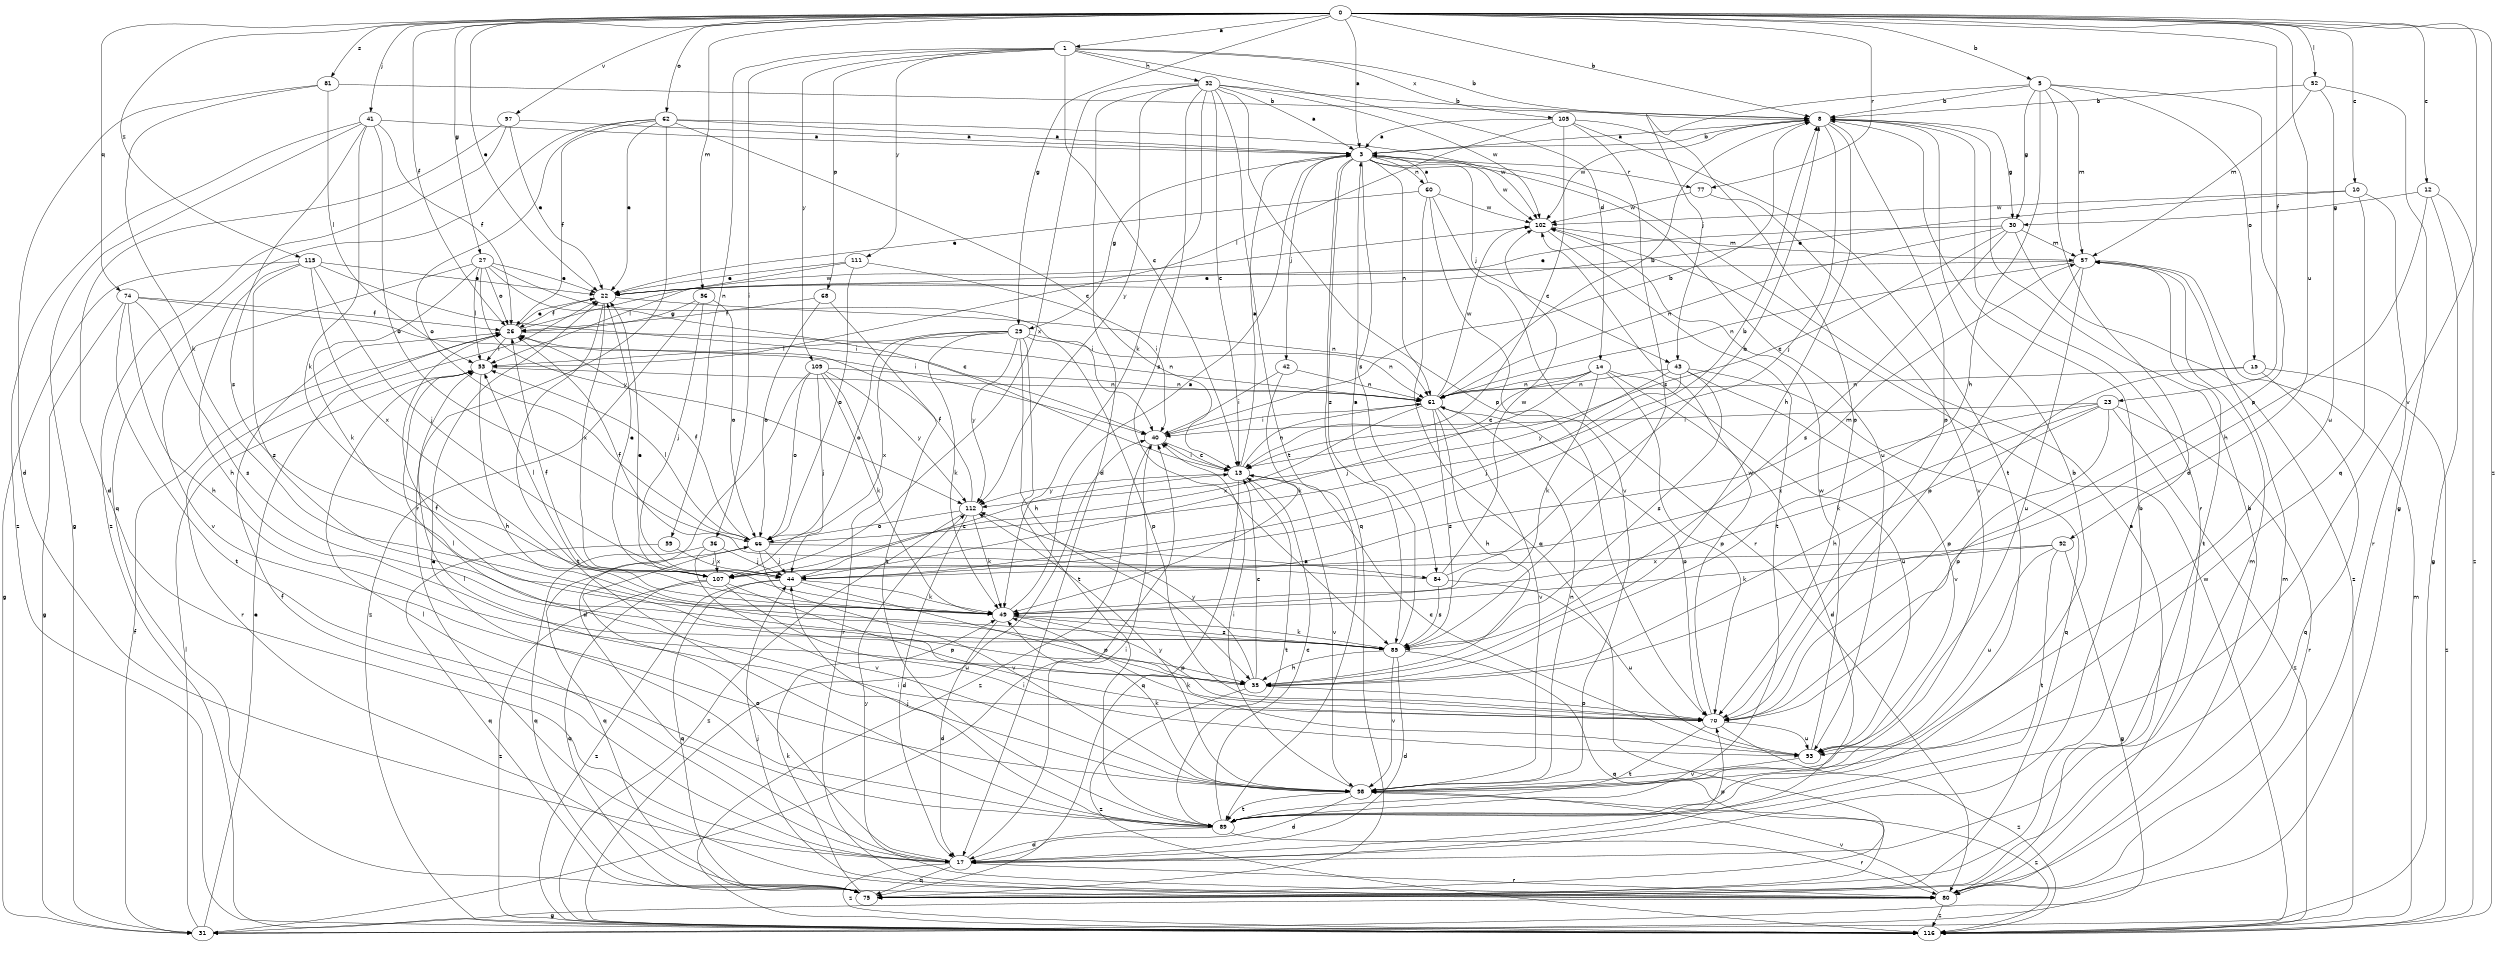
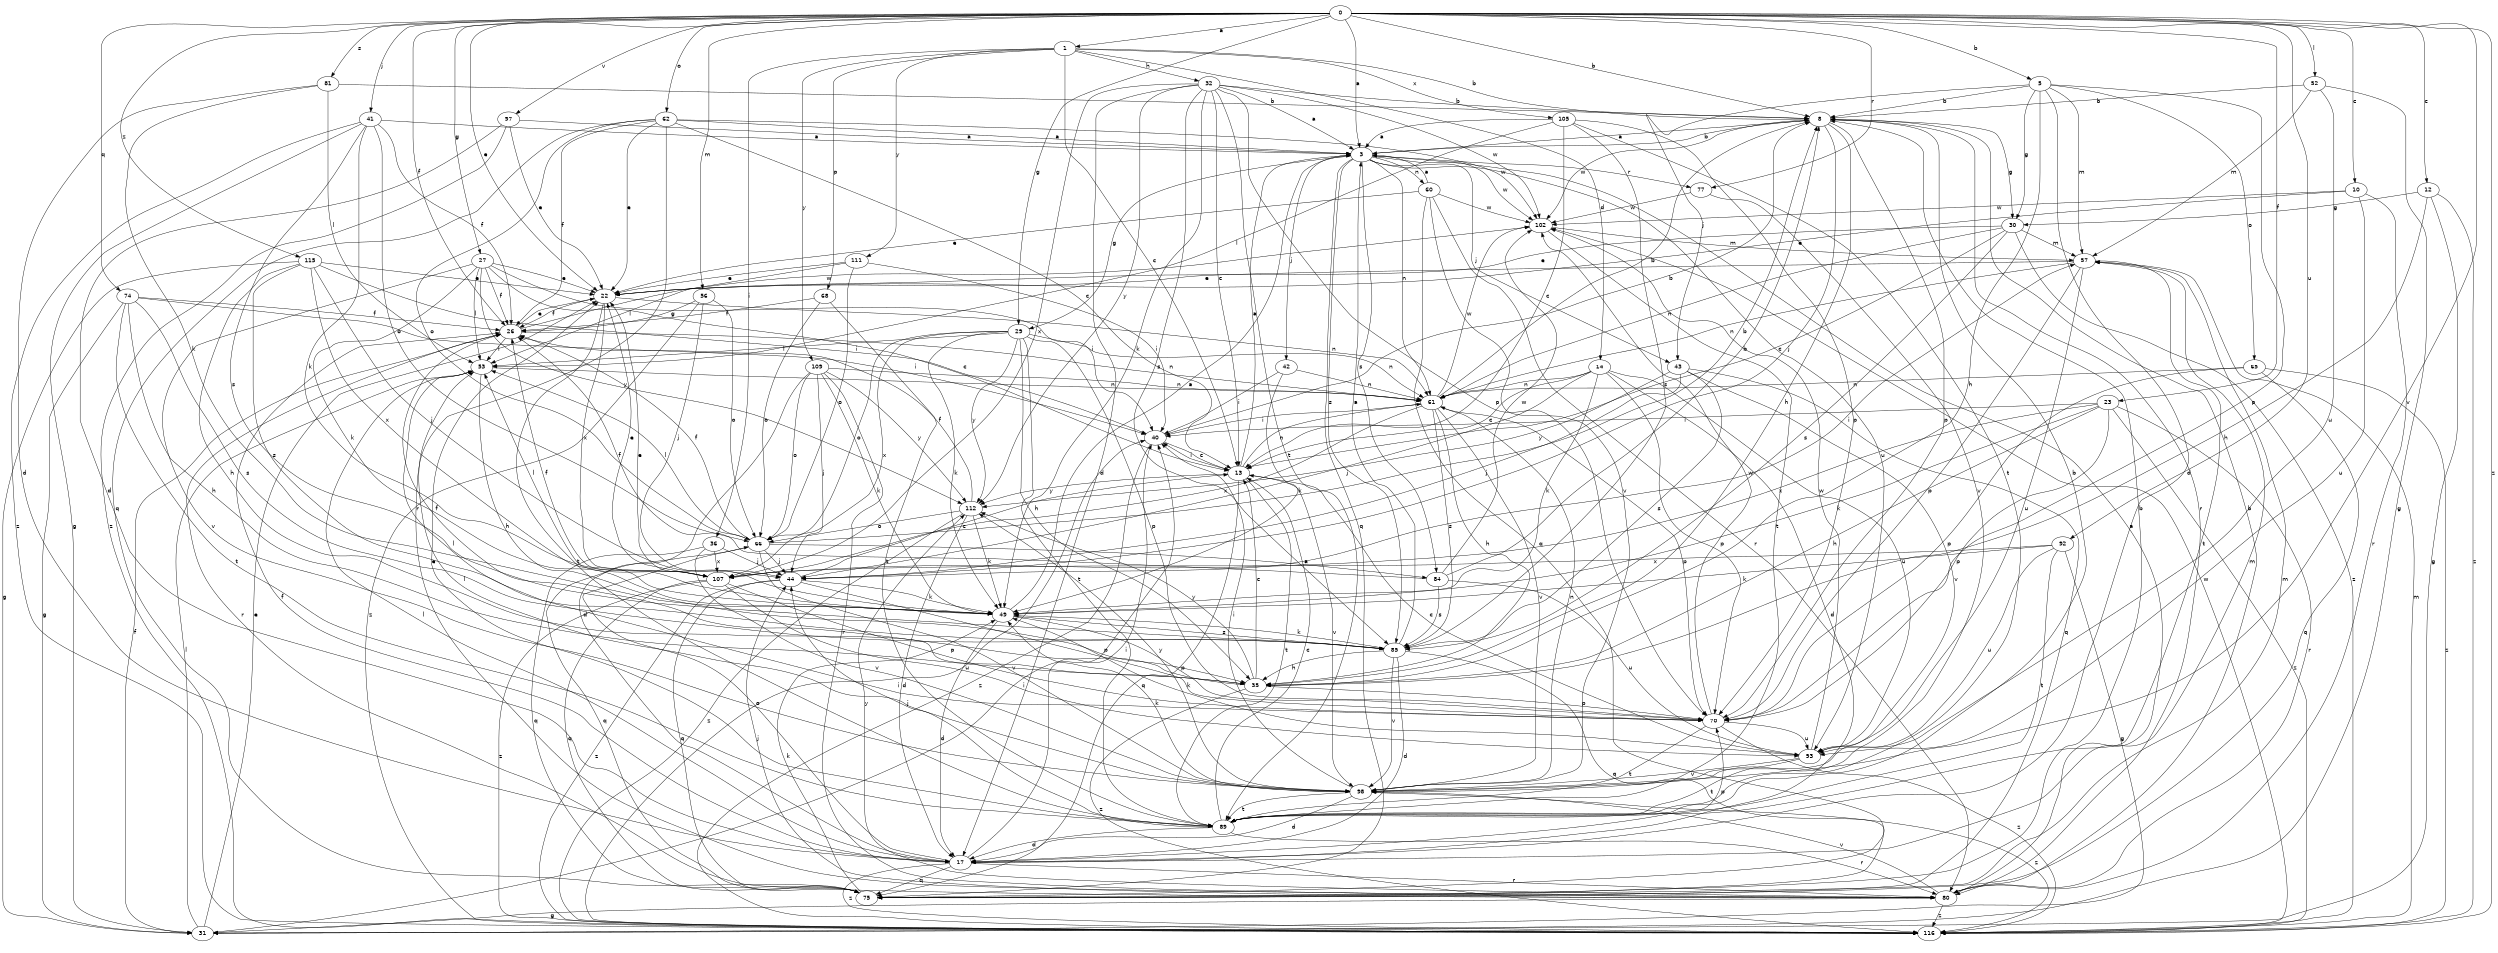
(501, 296) -> (501, 296)
(2254, 367) -> (2254, 367)
(1556, 385) -> none
(1849, 420) -> (1849, 420)
(2341, 473) -> (2341, 473)
(669, 544) -> none
none -> (1664, 803)
